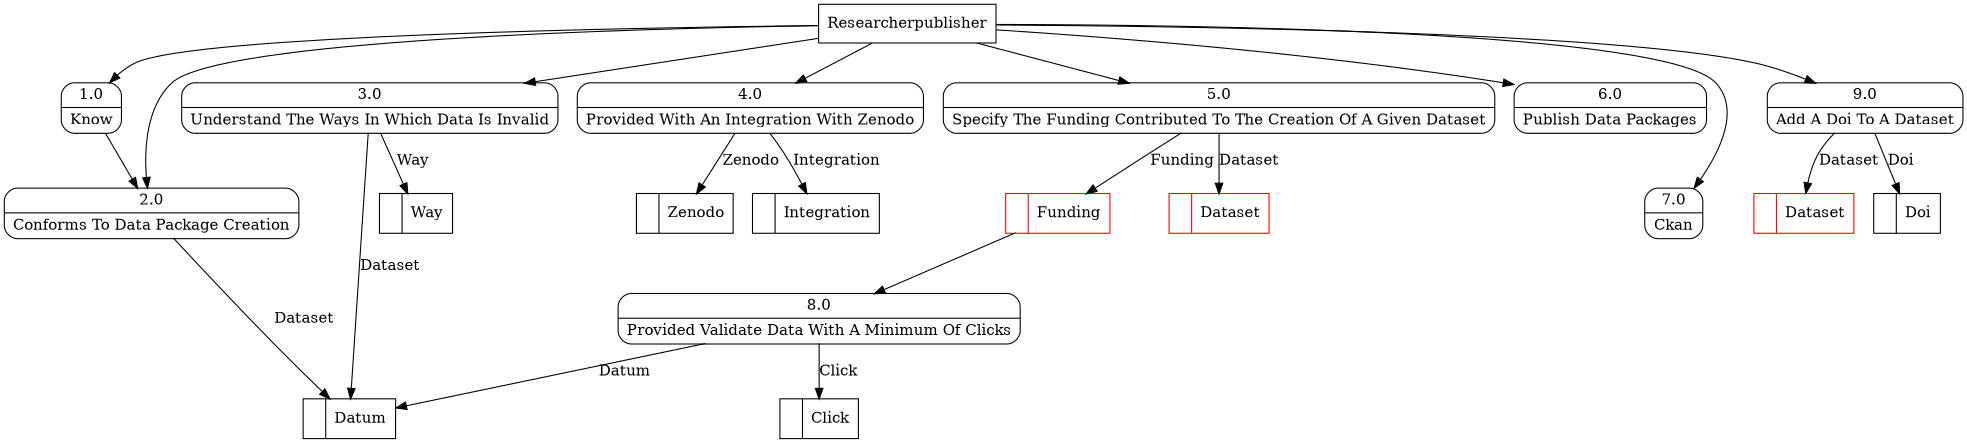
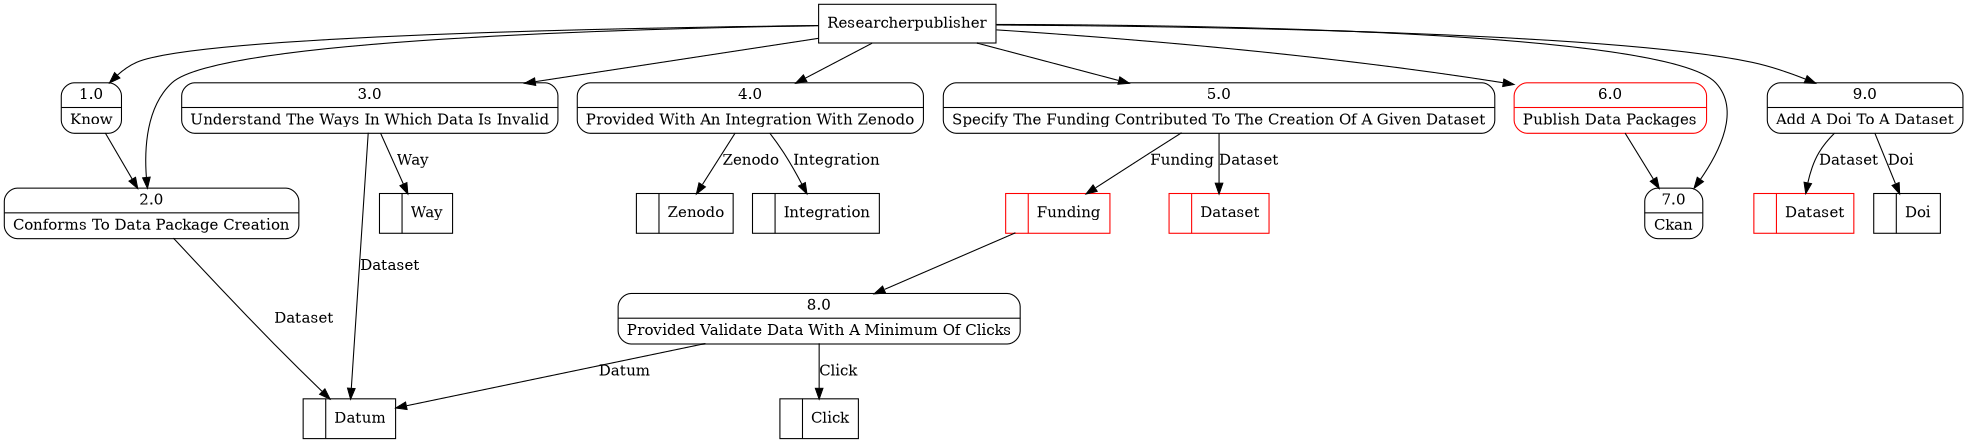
(1610, 108) -> (1610, 108)
none -> (1639, 156)
